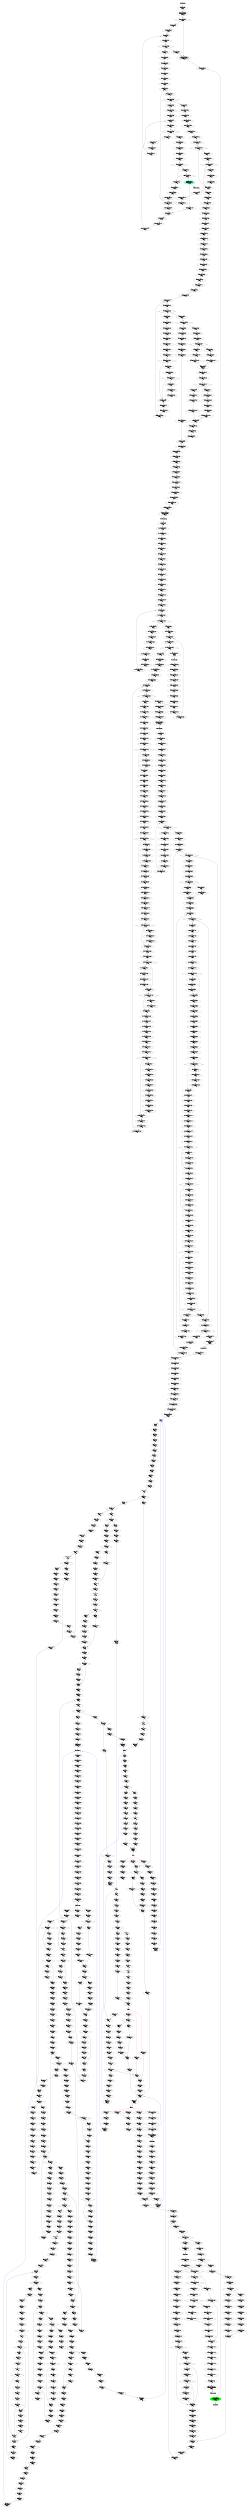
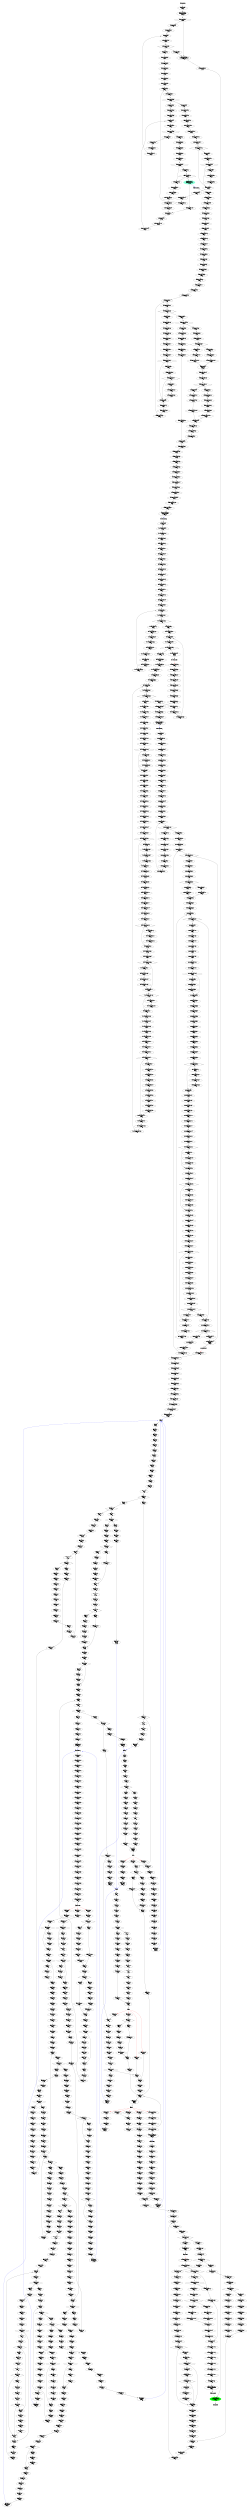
none -> (123, 1884)
none -> (36, 2405)
